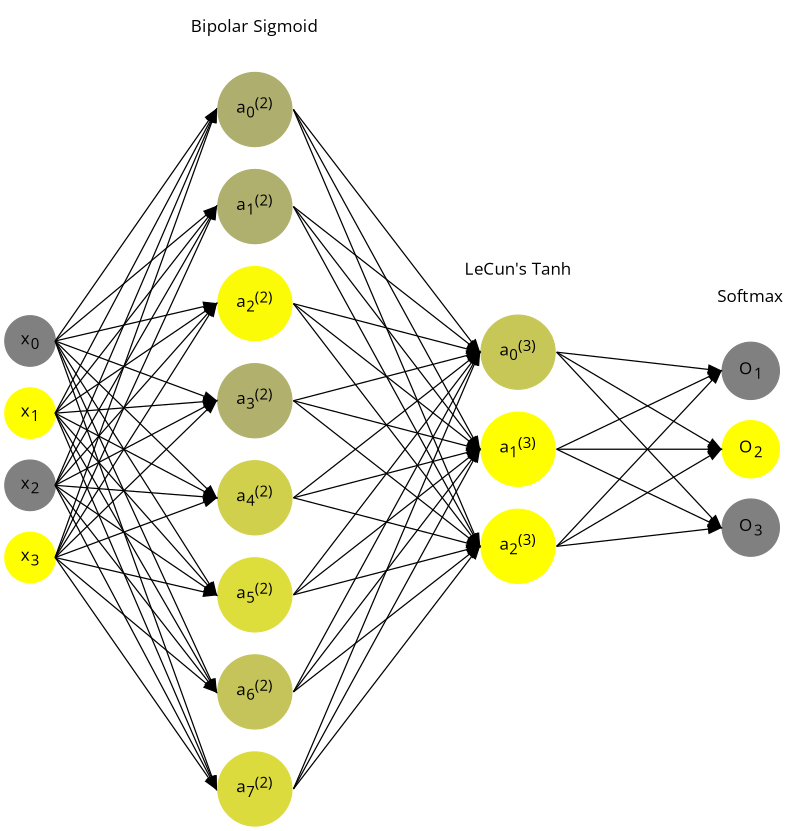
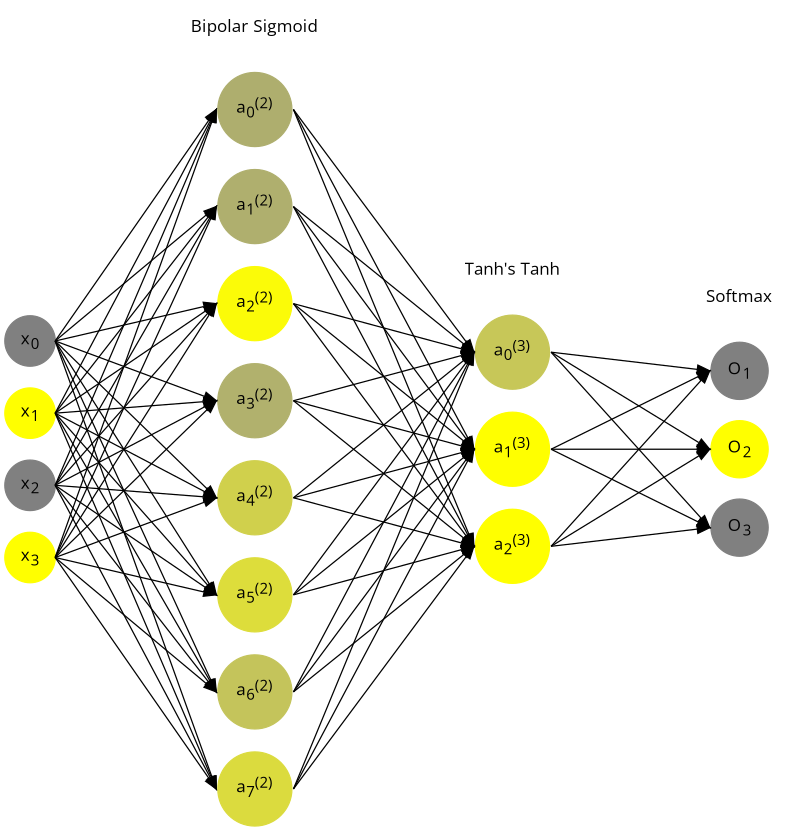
(518, 270) -> (512, 270)
